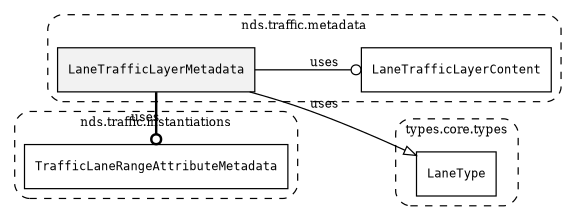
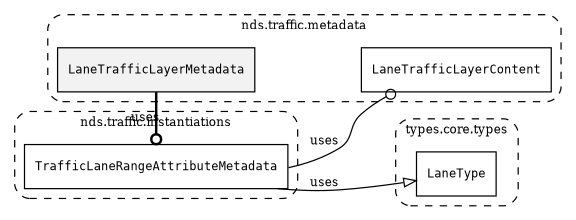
(303, 70) -> (346, 143)
(329, 118) -> (341, 190)
